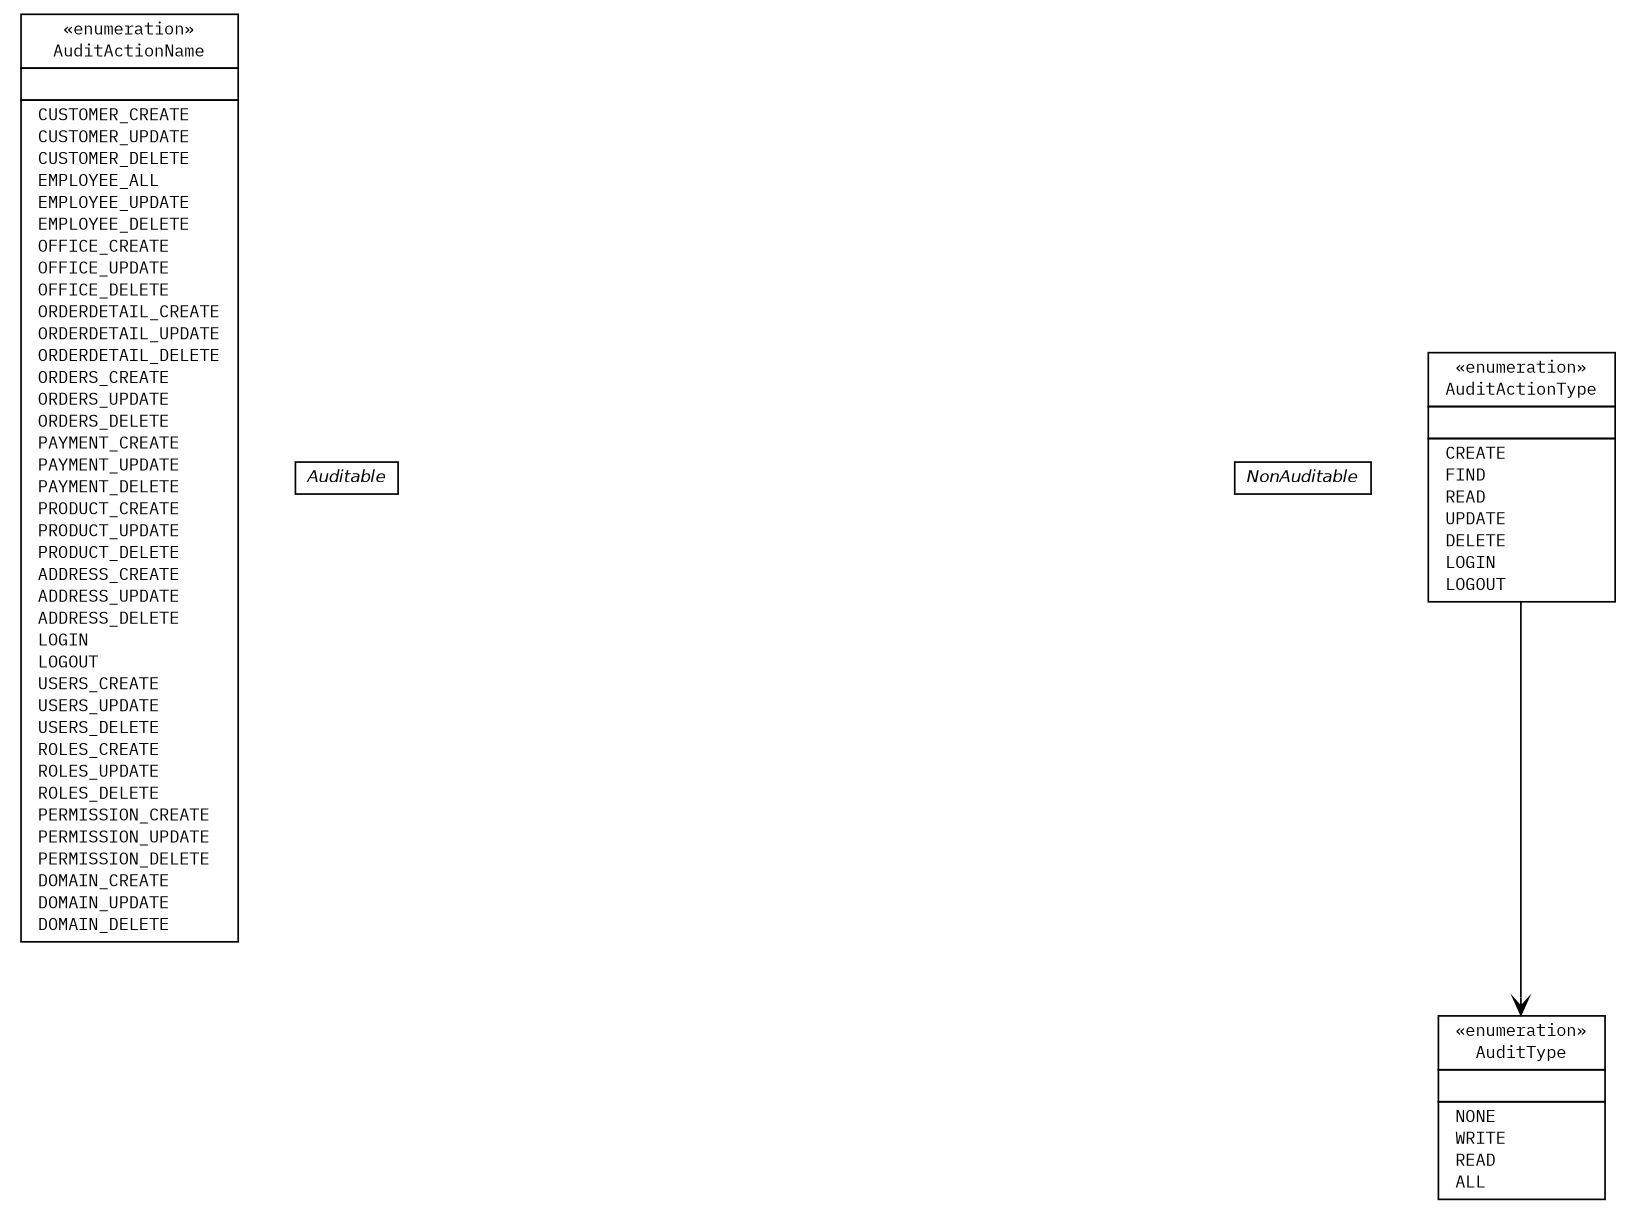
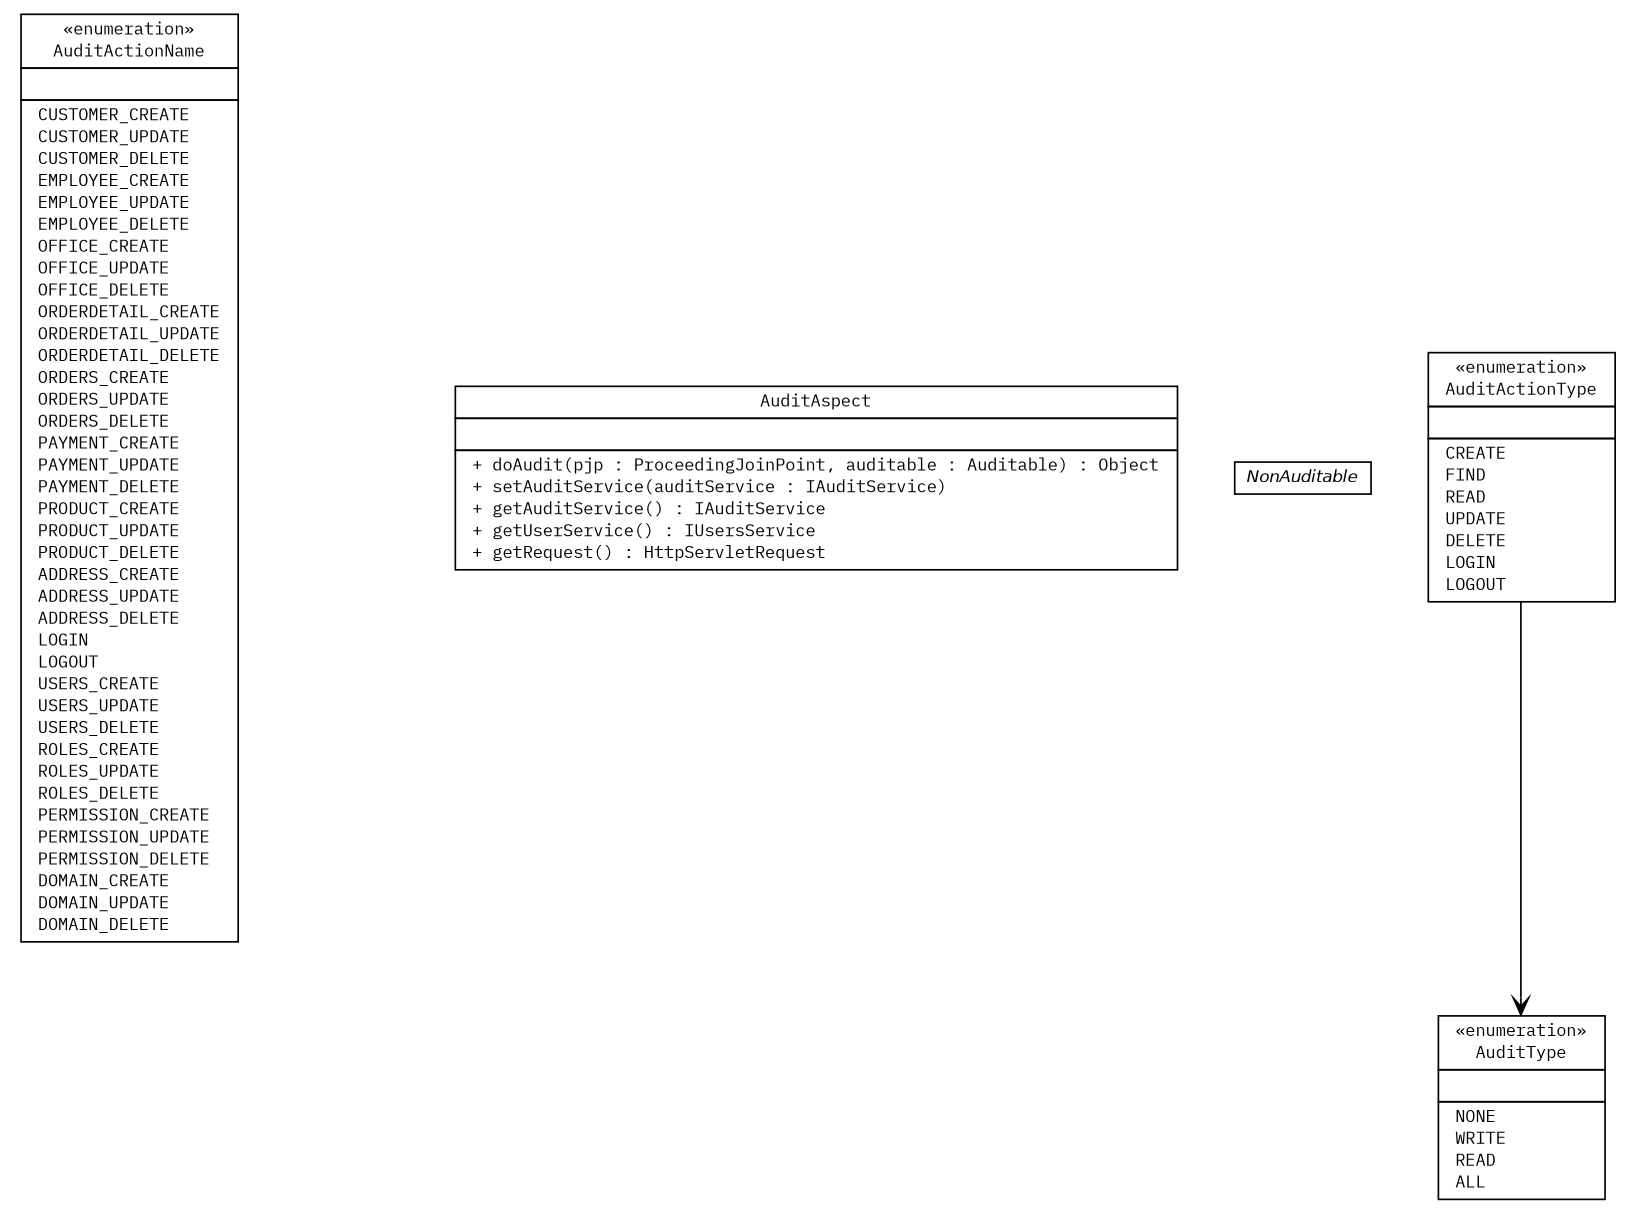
(99, 181) -> (114, 181)
(346, 477) -> none
none -> (816, 477)
